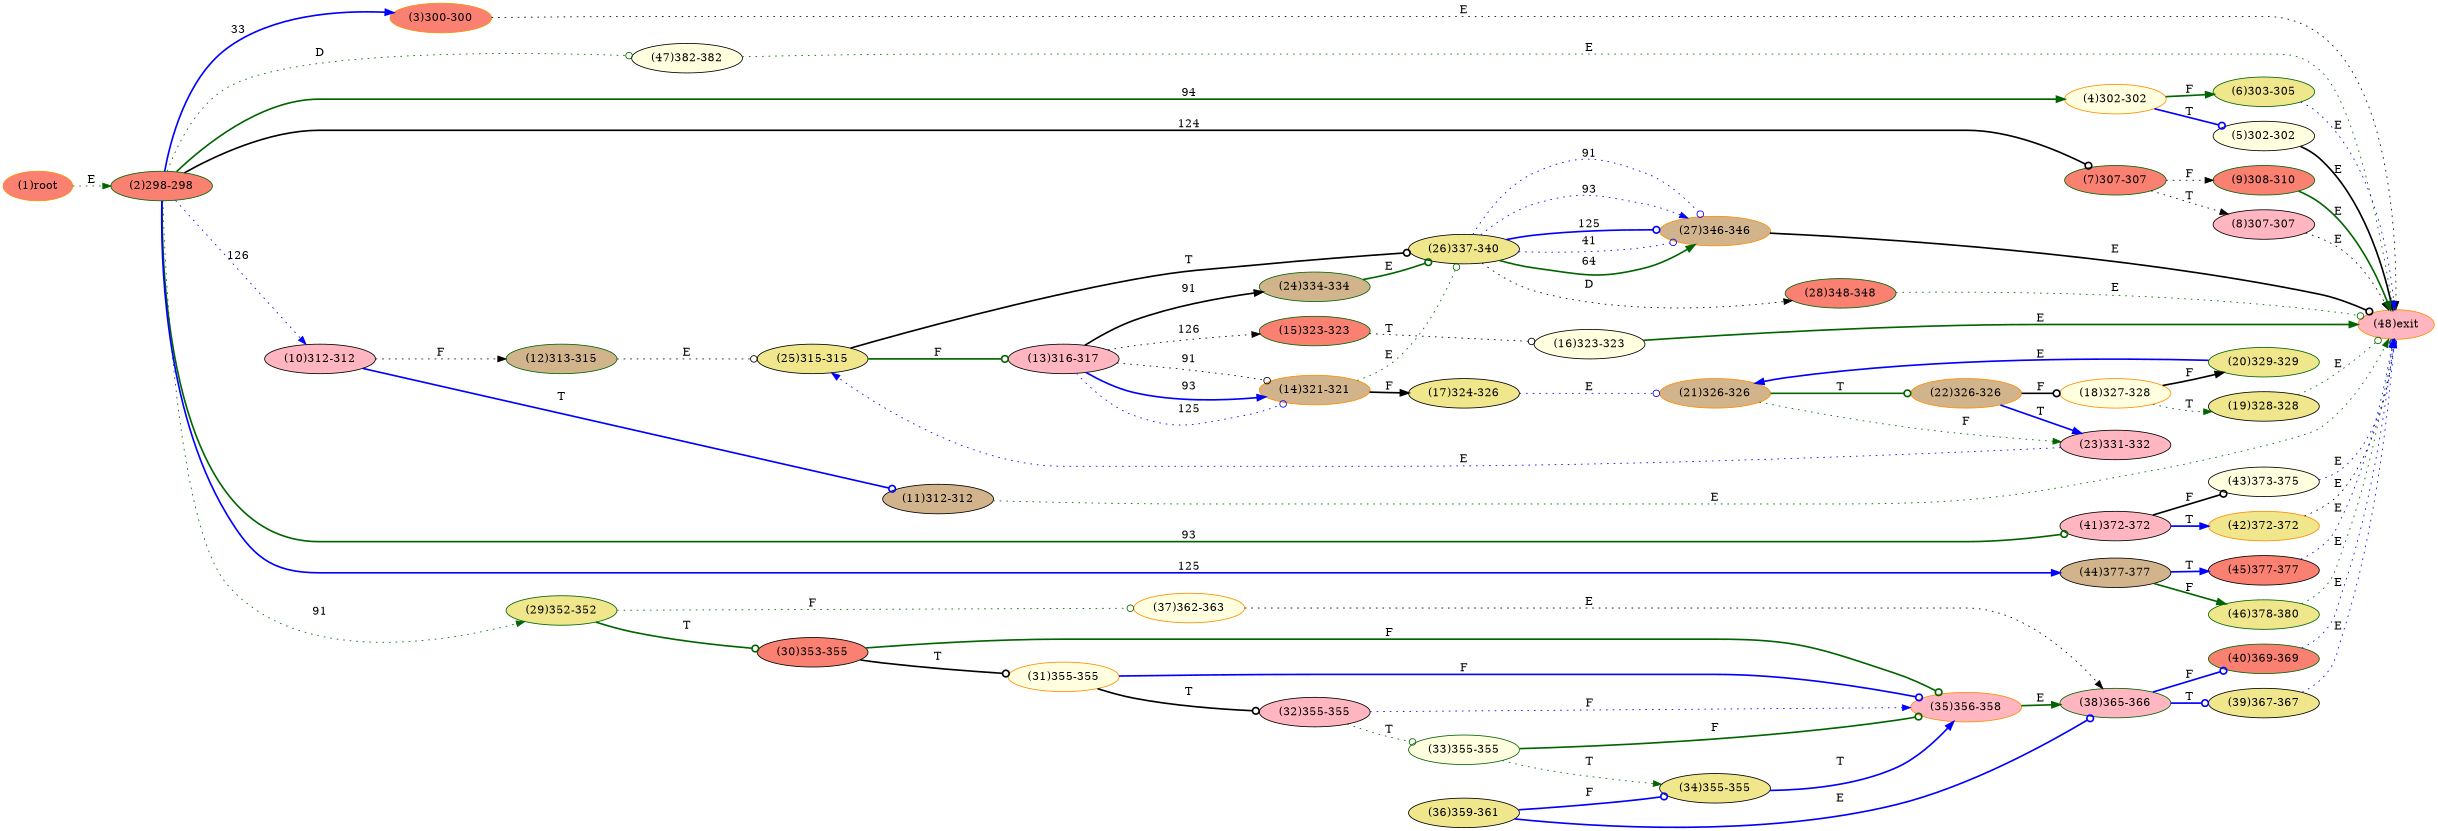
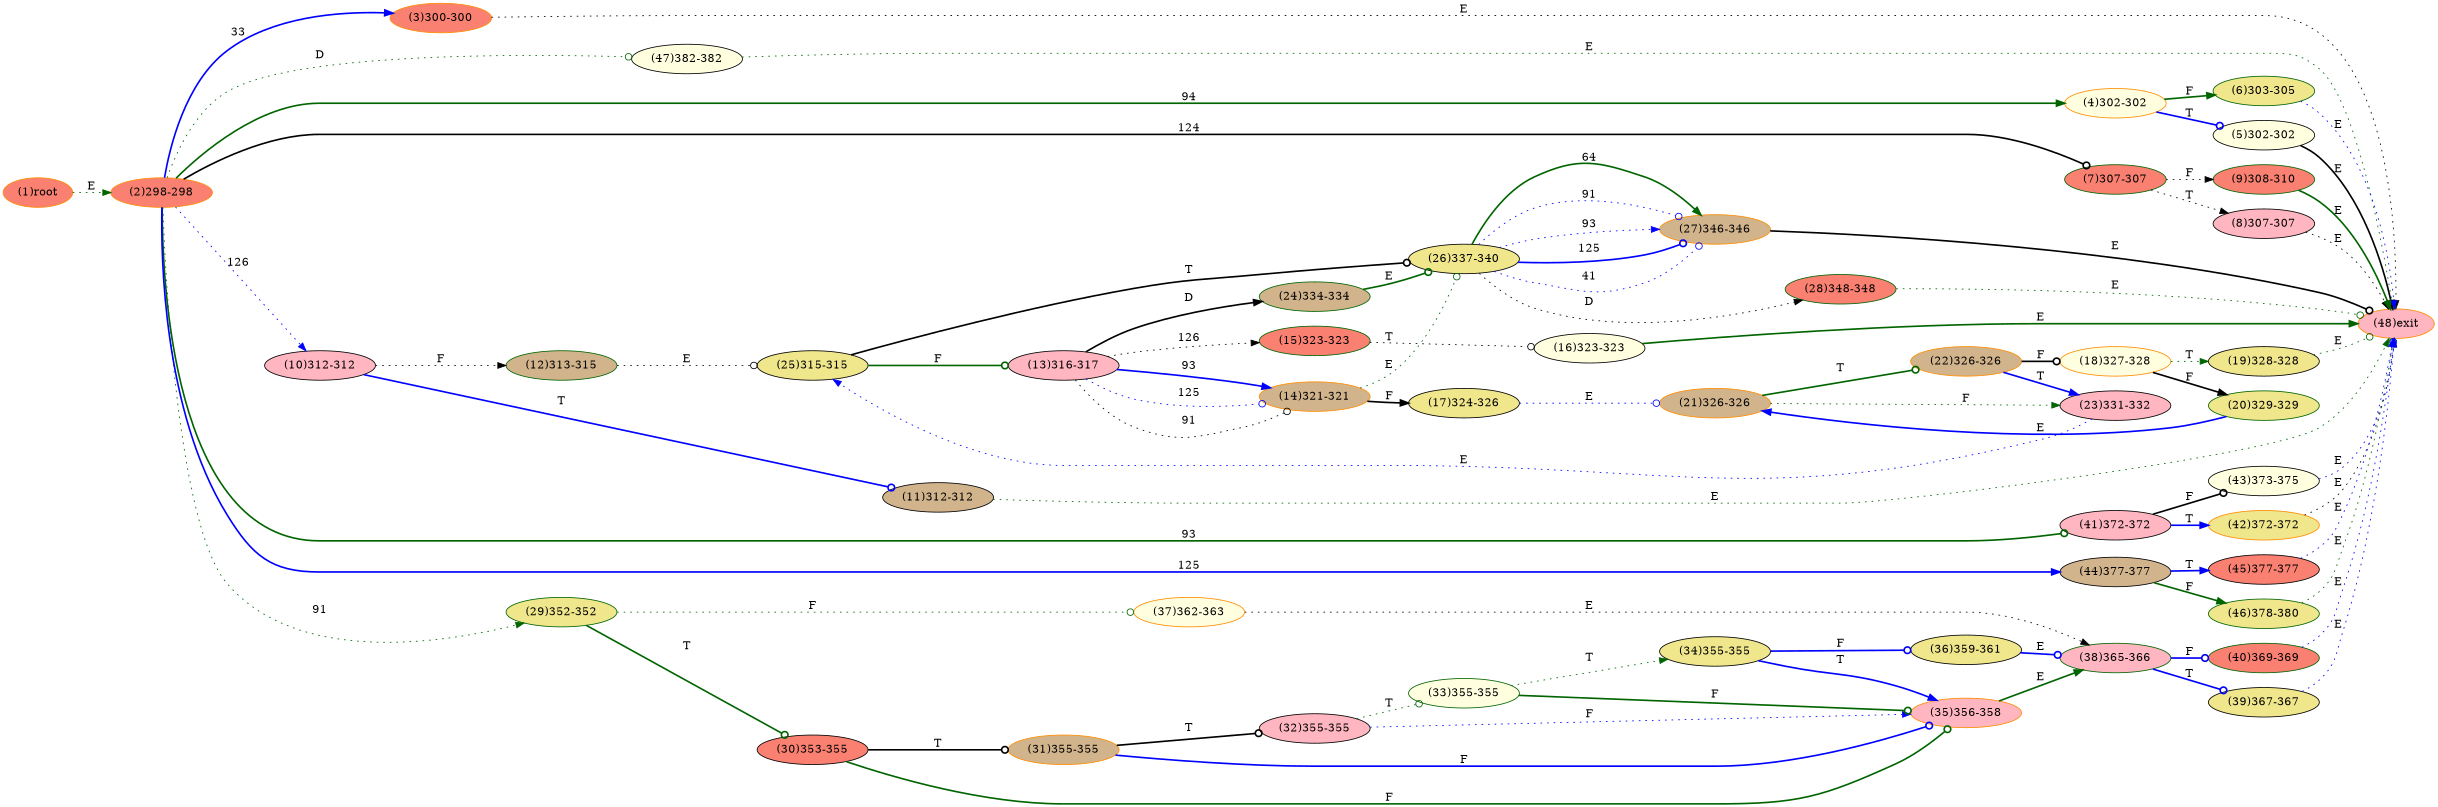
(162, 186) -> (162, 193)
(1189, 289) -> (1189, 298)
(1064, 677) -> (1064, 750)
(1590, 804) -> (1837, 651)
